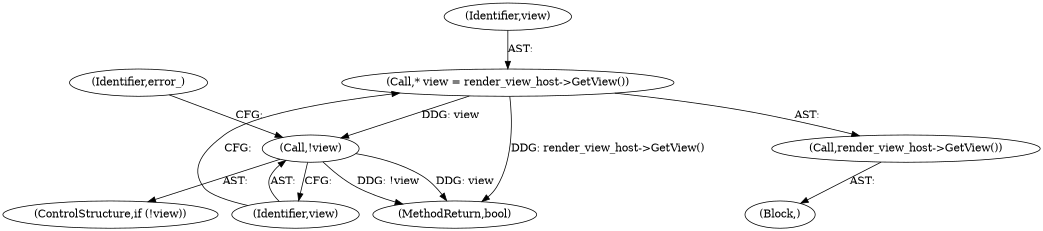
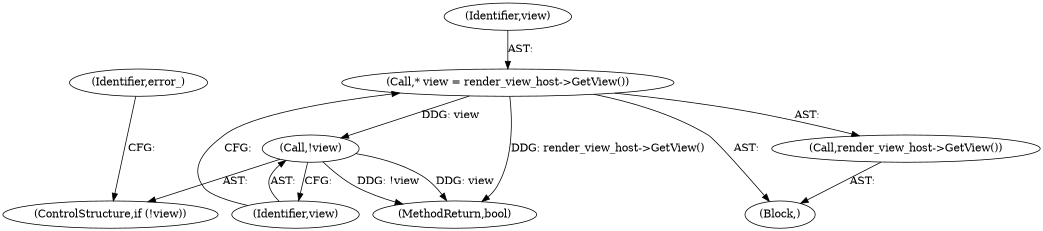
(222, 115) -> (125, 145)
none -> (691, 126)
